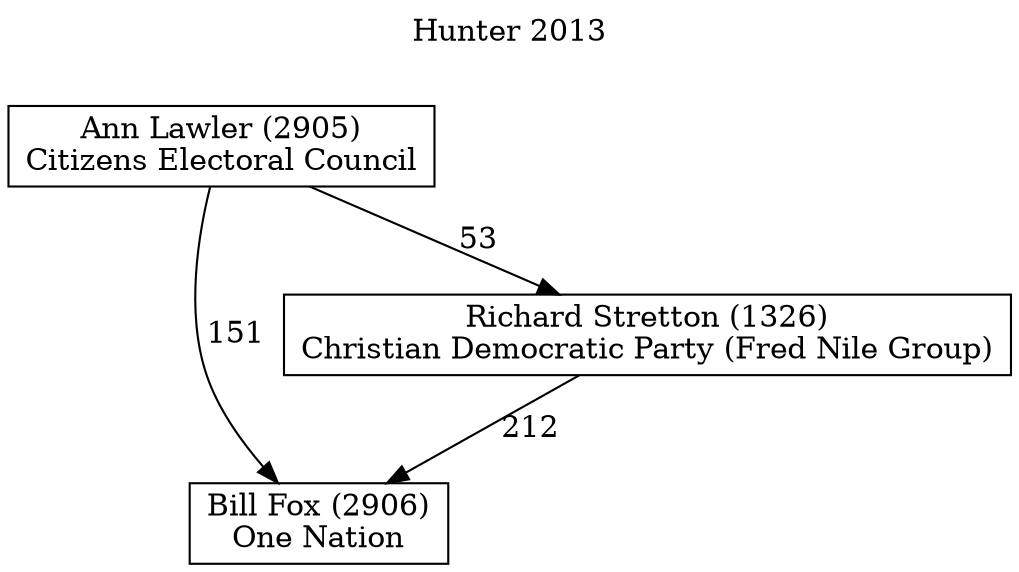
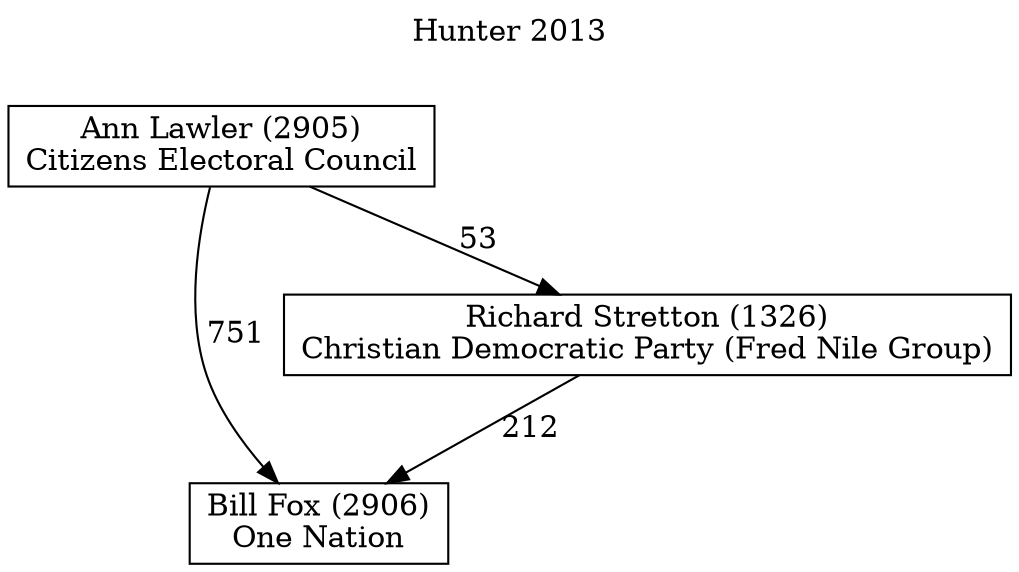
(236, 335) -> (236, 335)
